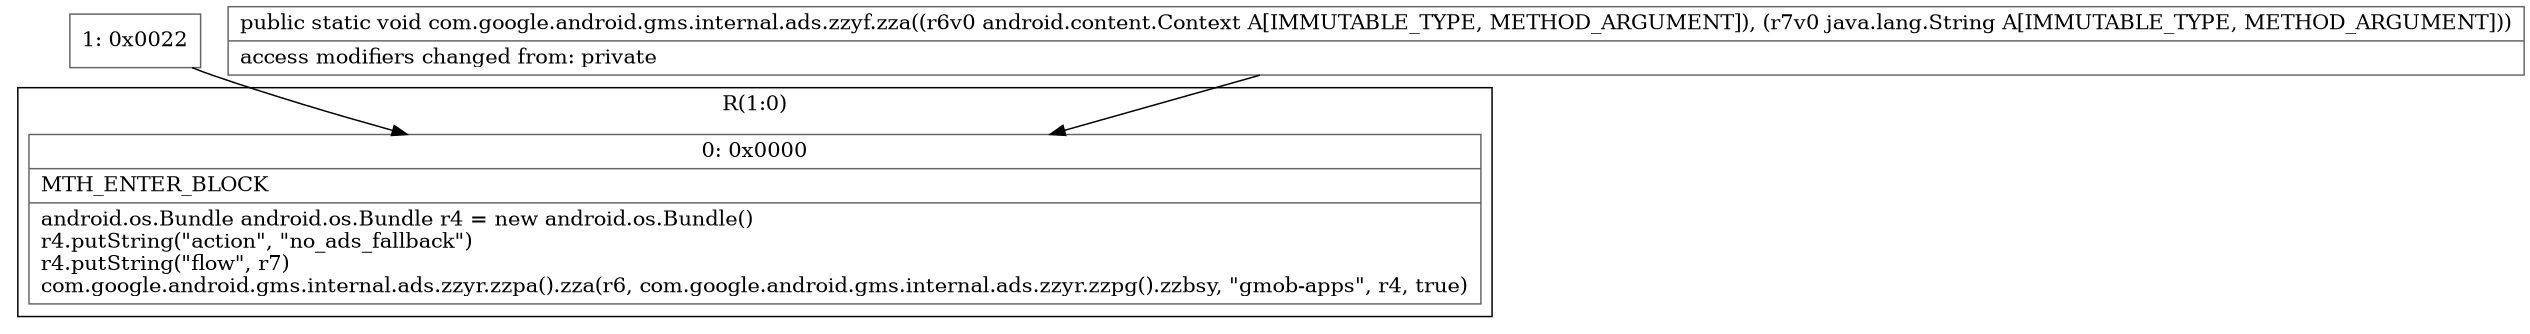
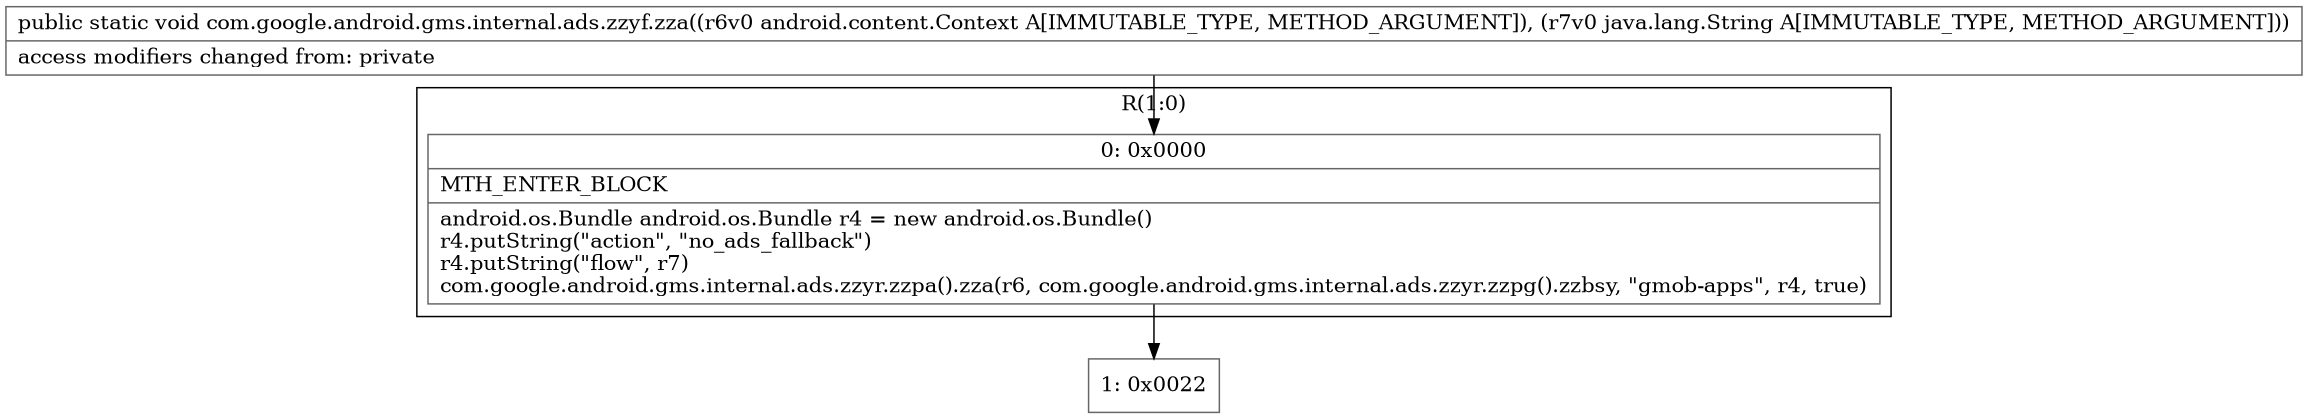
(292, 101) -> (1154, 326)
